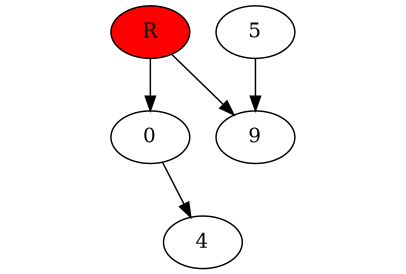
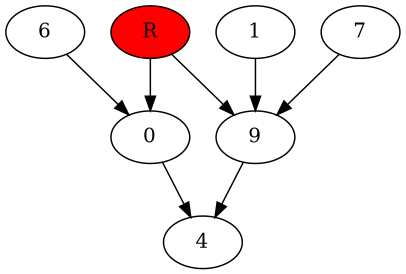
none -> (45, 32)
(255, 32) -> (255, 32)
none -> (361, 32)
none -> (233, 183)
